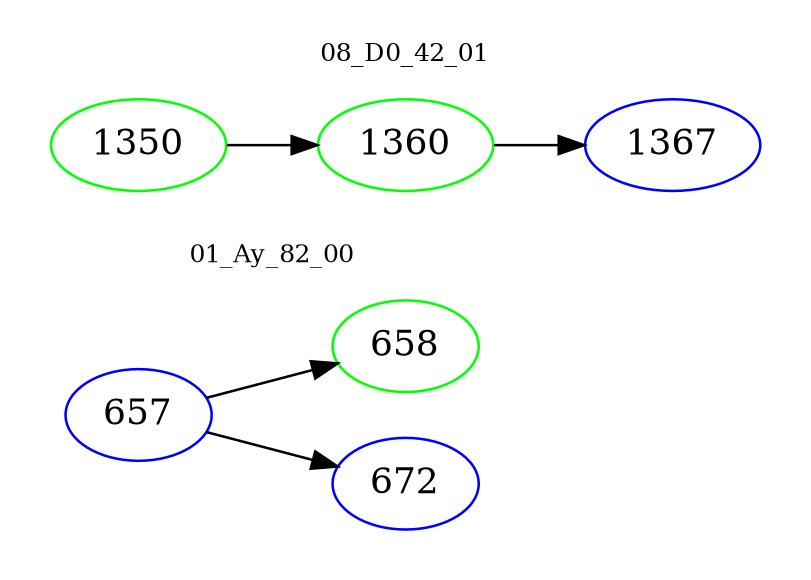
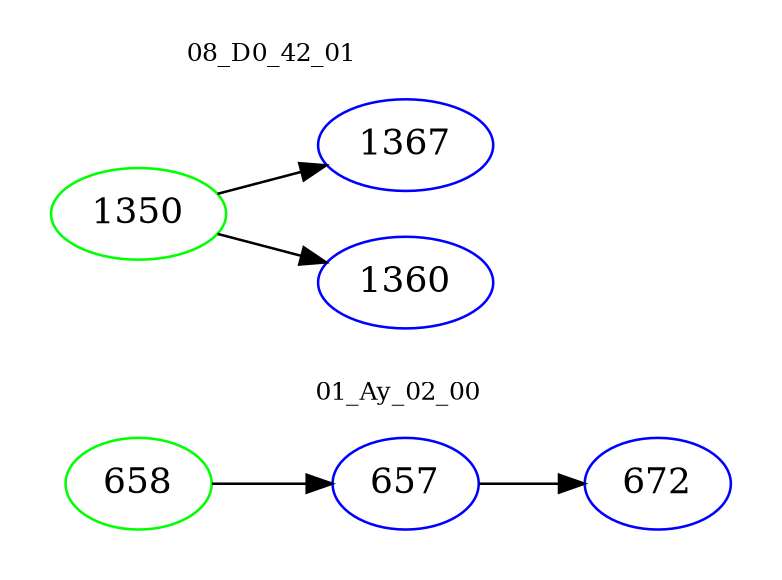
(406, 145) -> (406, 283)
(526, 145) -> (259, 183)
(272, 256) -> (398, 393)
(259, 384) -> (259, 484)
